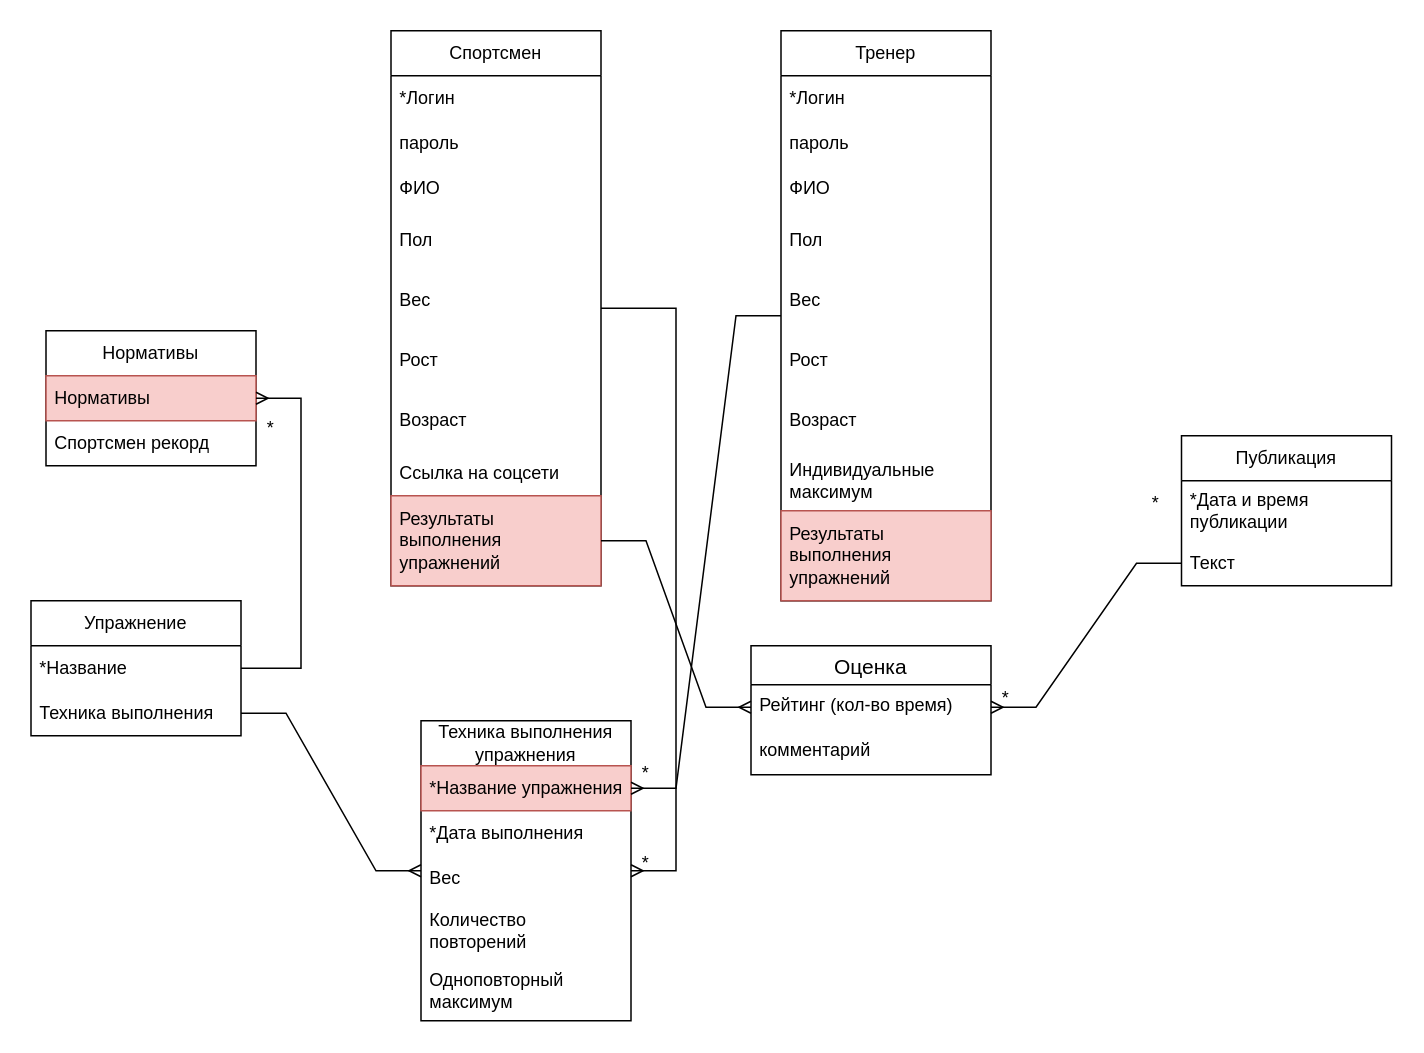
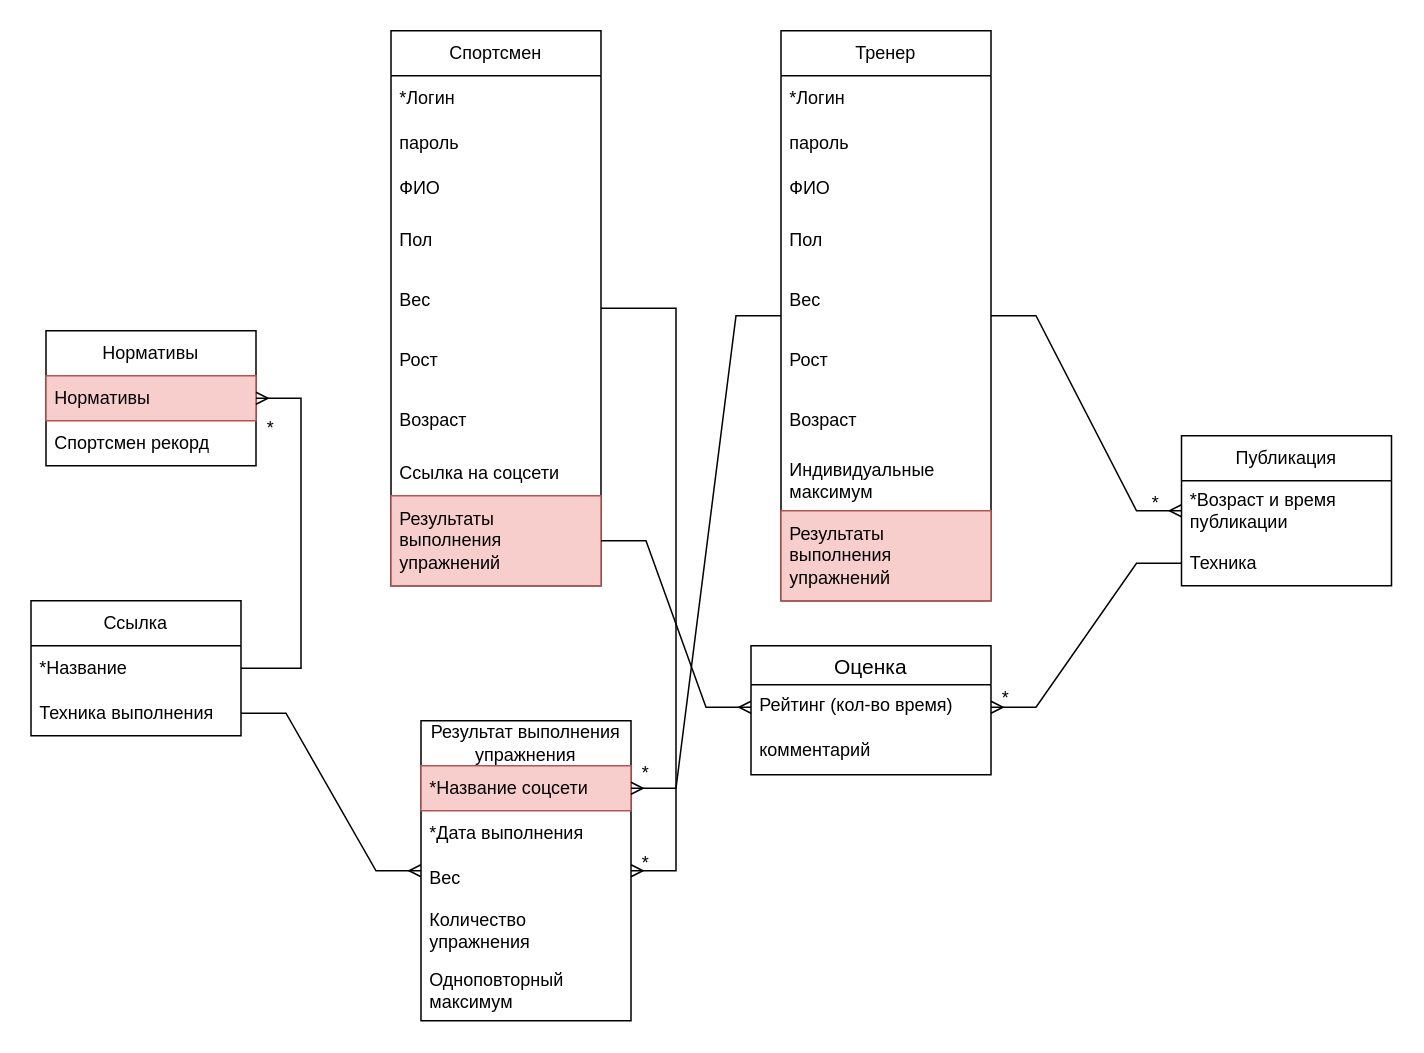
none -> (1086, 413)
(1288, 511) -> (1288, 511)
(1215, 563) -> (1226, 563)
(136, 623) -> (136, 623)
(526, 743) -> (526, 743)
(527, 788) -> (513, 788)
(527, 931) -> (527, 931)
